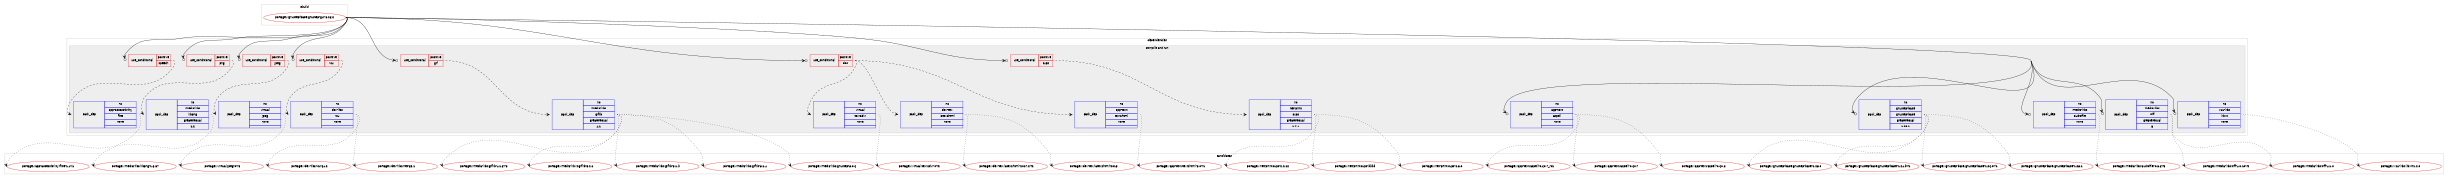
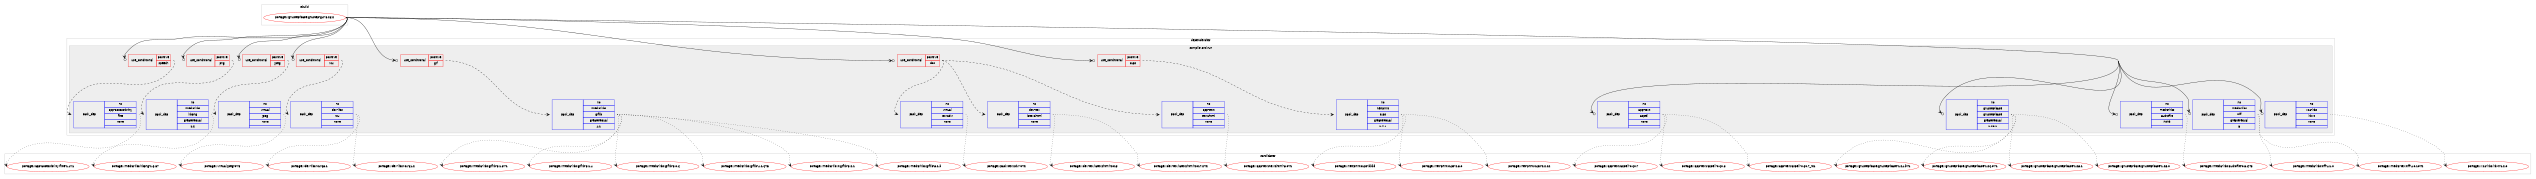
(397, 167) -> (309, 167)
none -> (484, 167)
(832, 167) -> (658, 167)
(919, 167) -> (1006, 167)
(2226, 167) -> (2400, 167)
